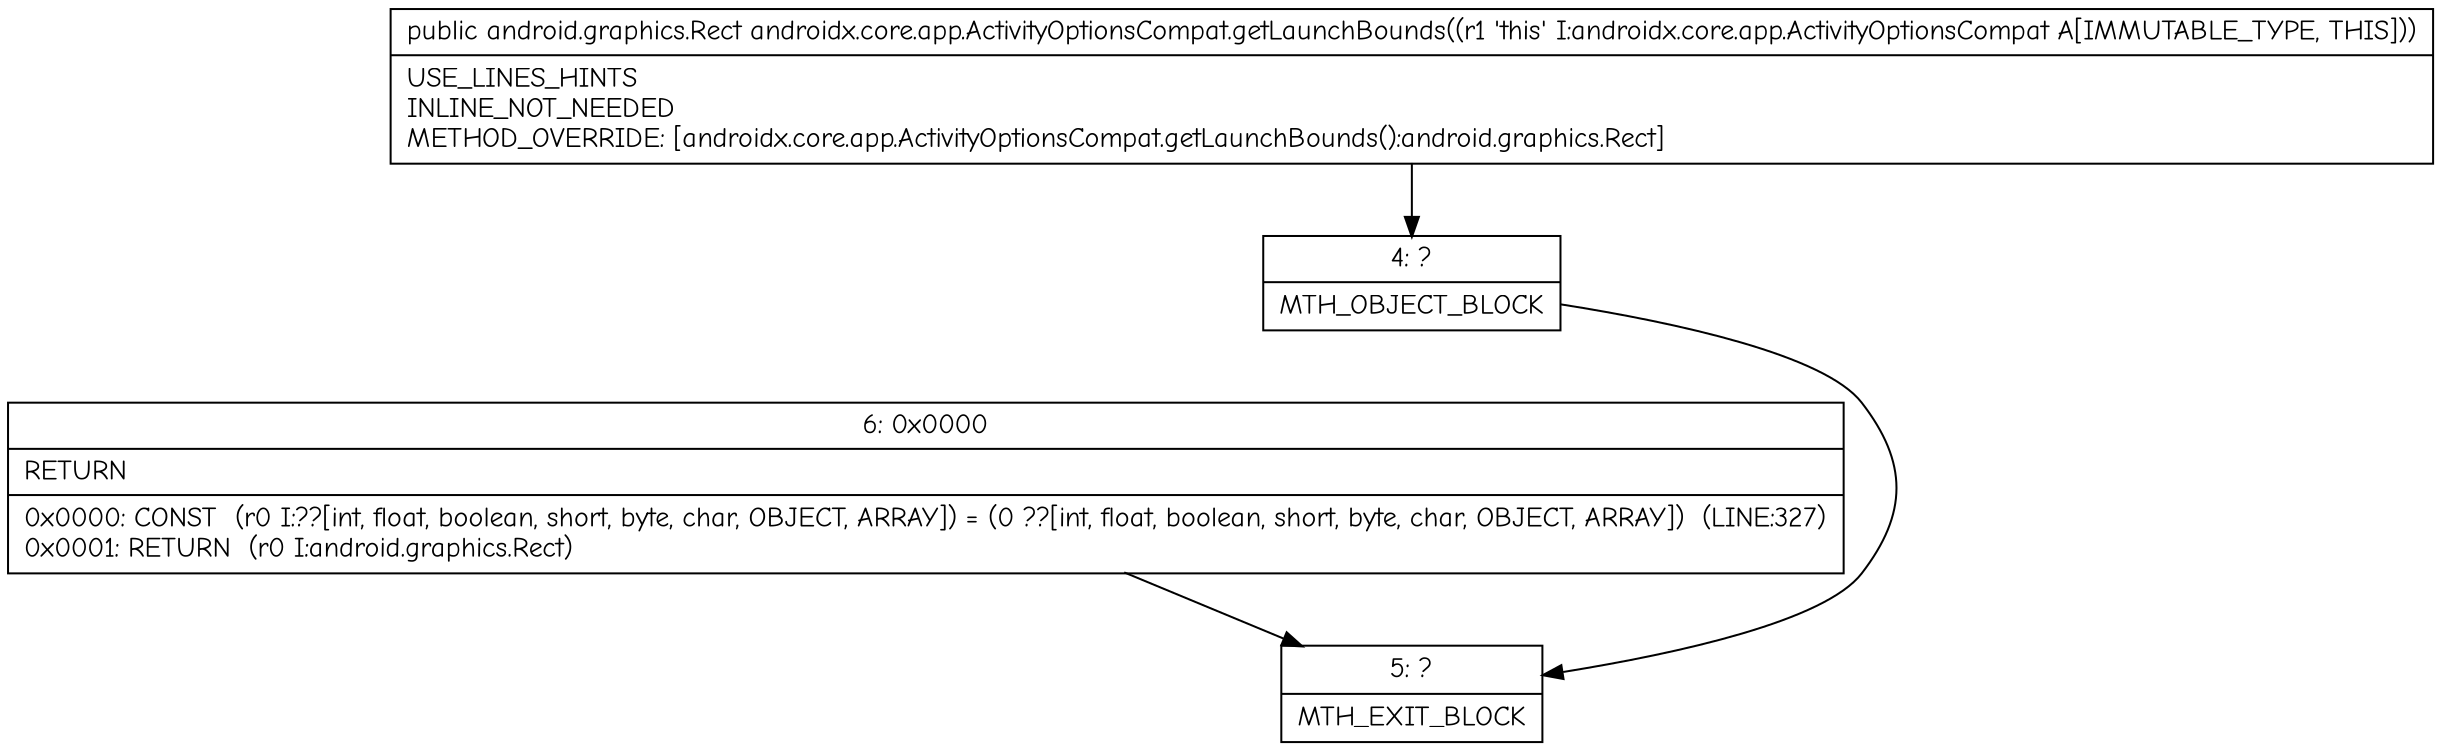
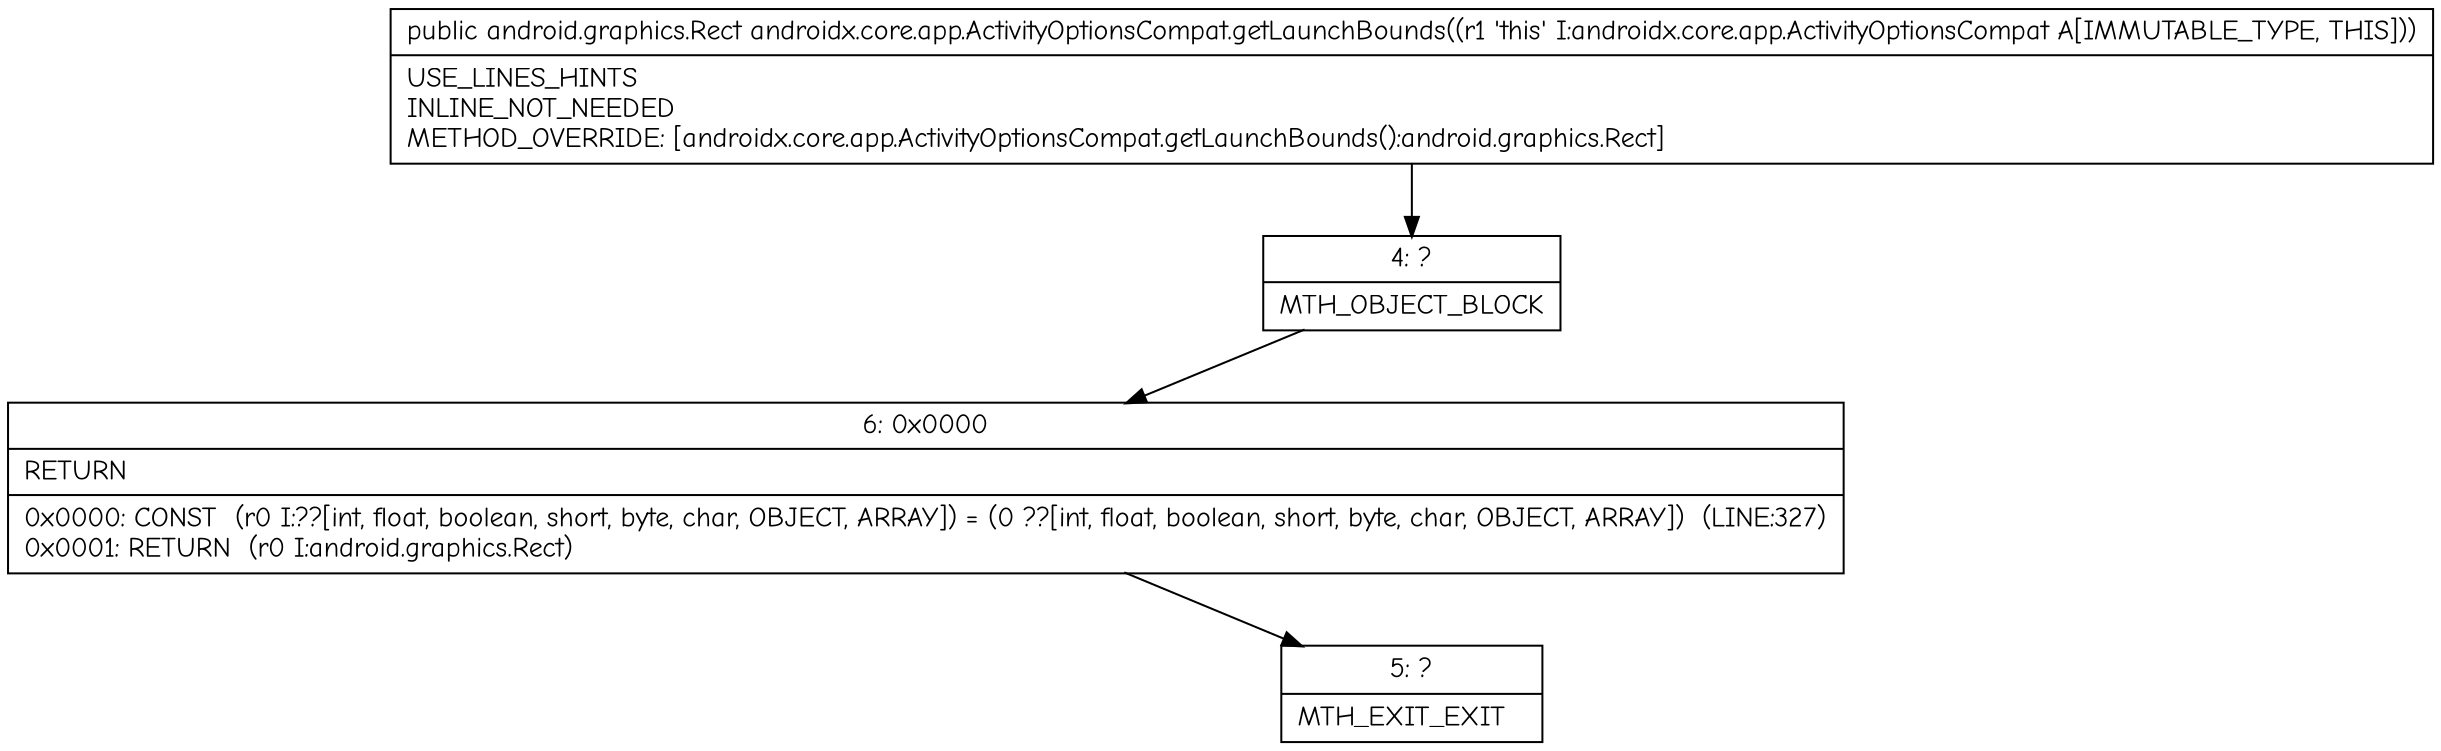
(1896, 487) -> (1225, 363)
(1412, 717) -> (1402, 717)
